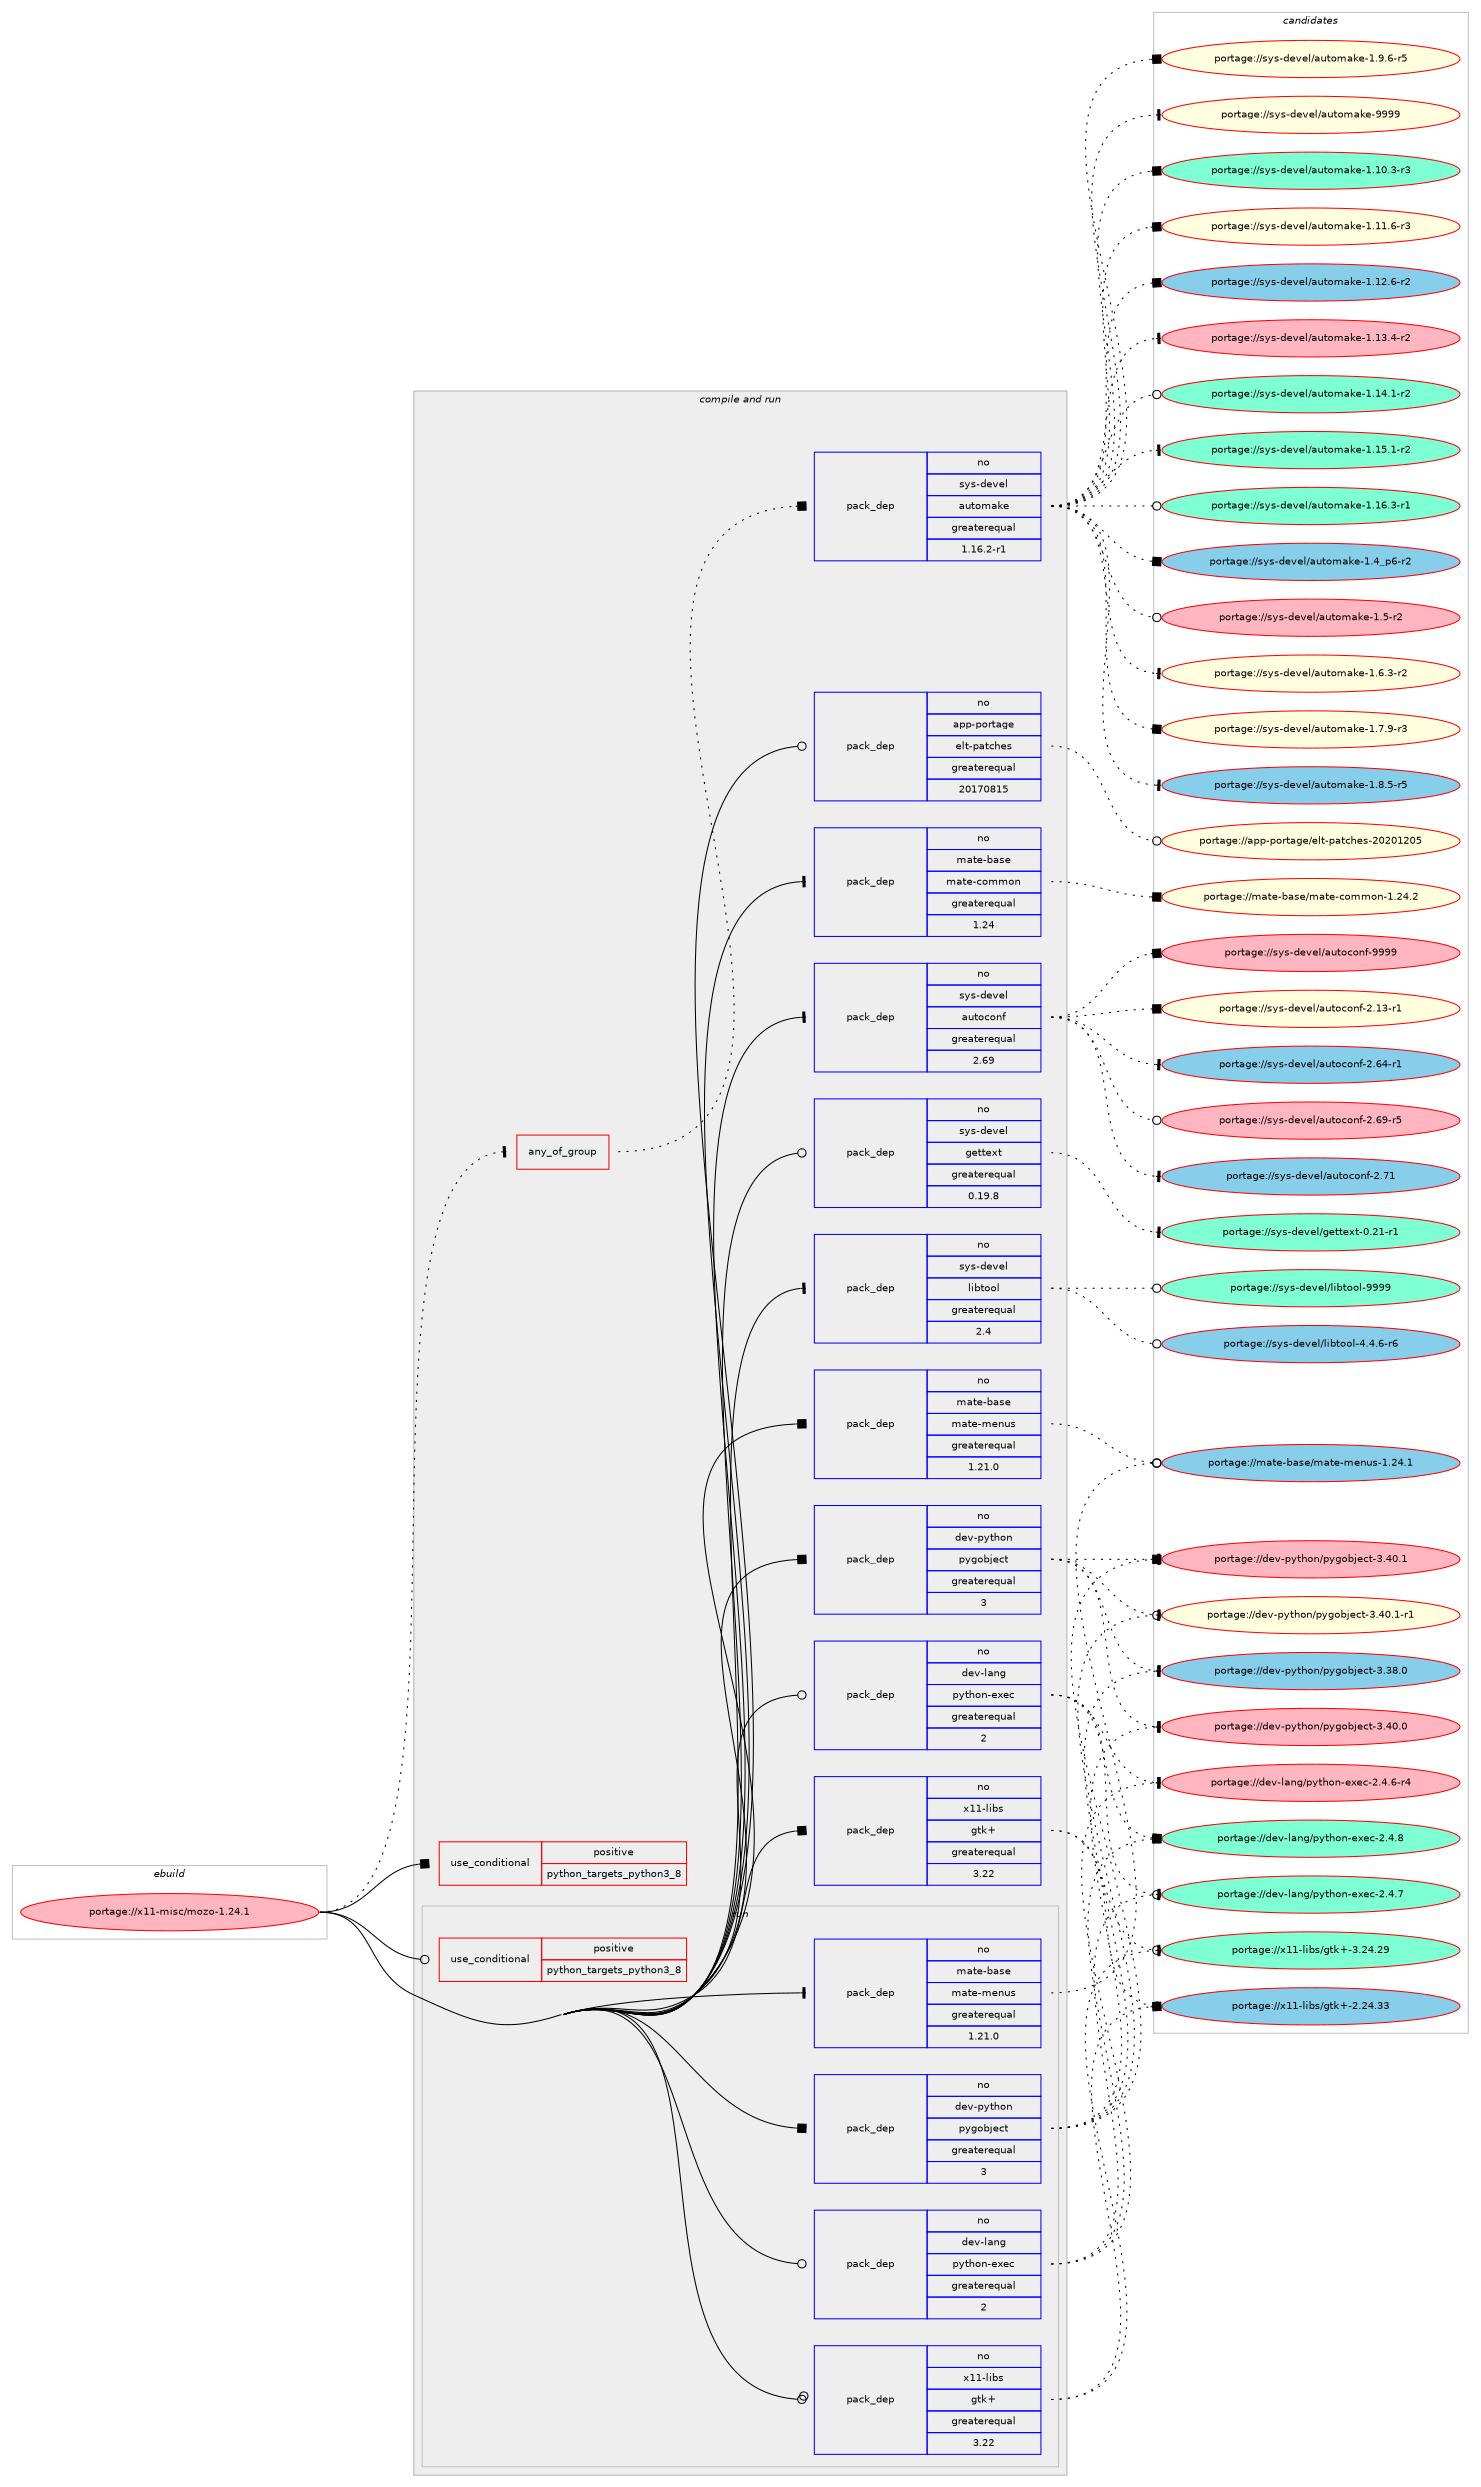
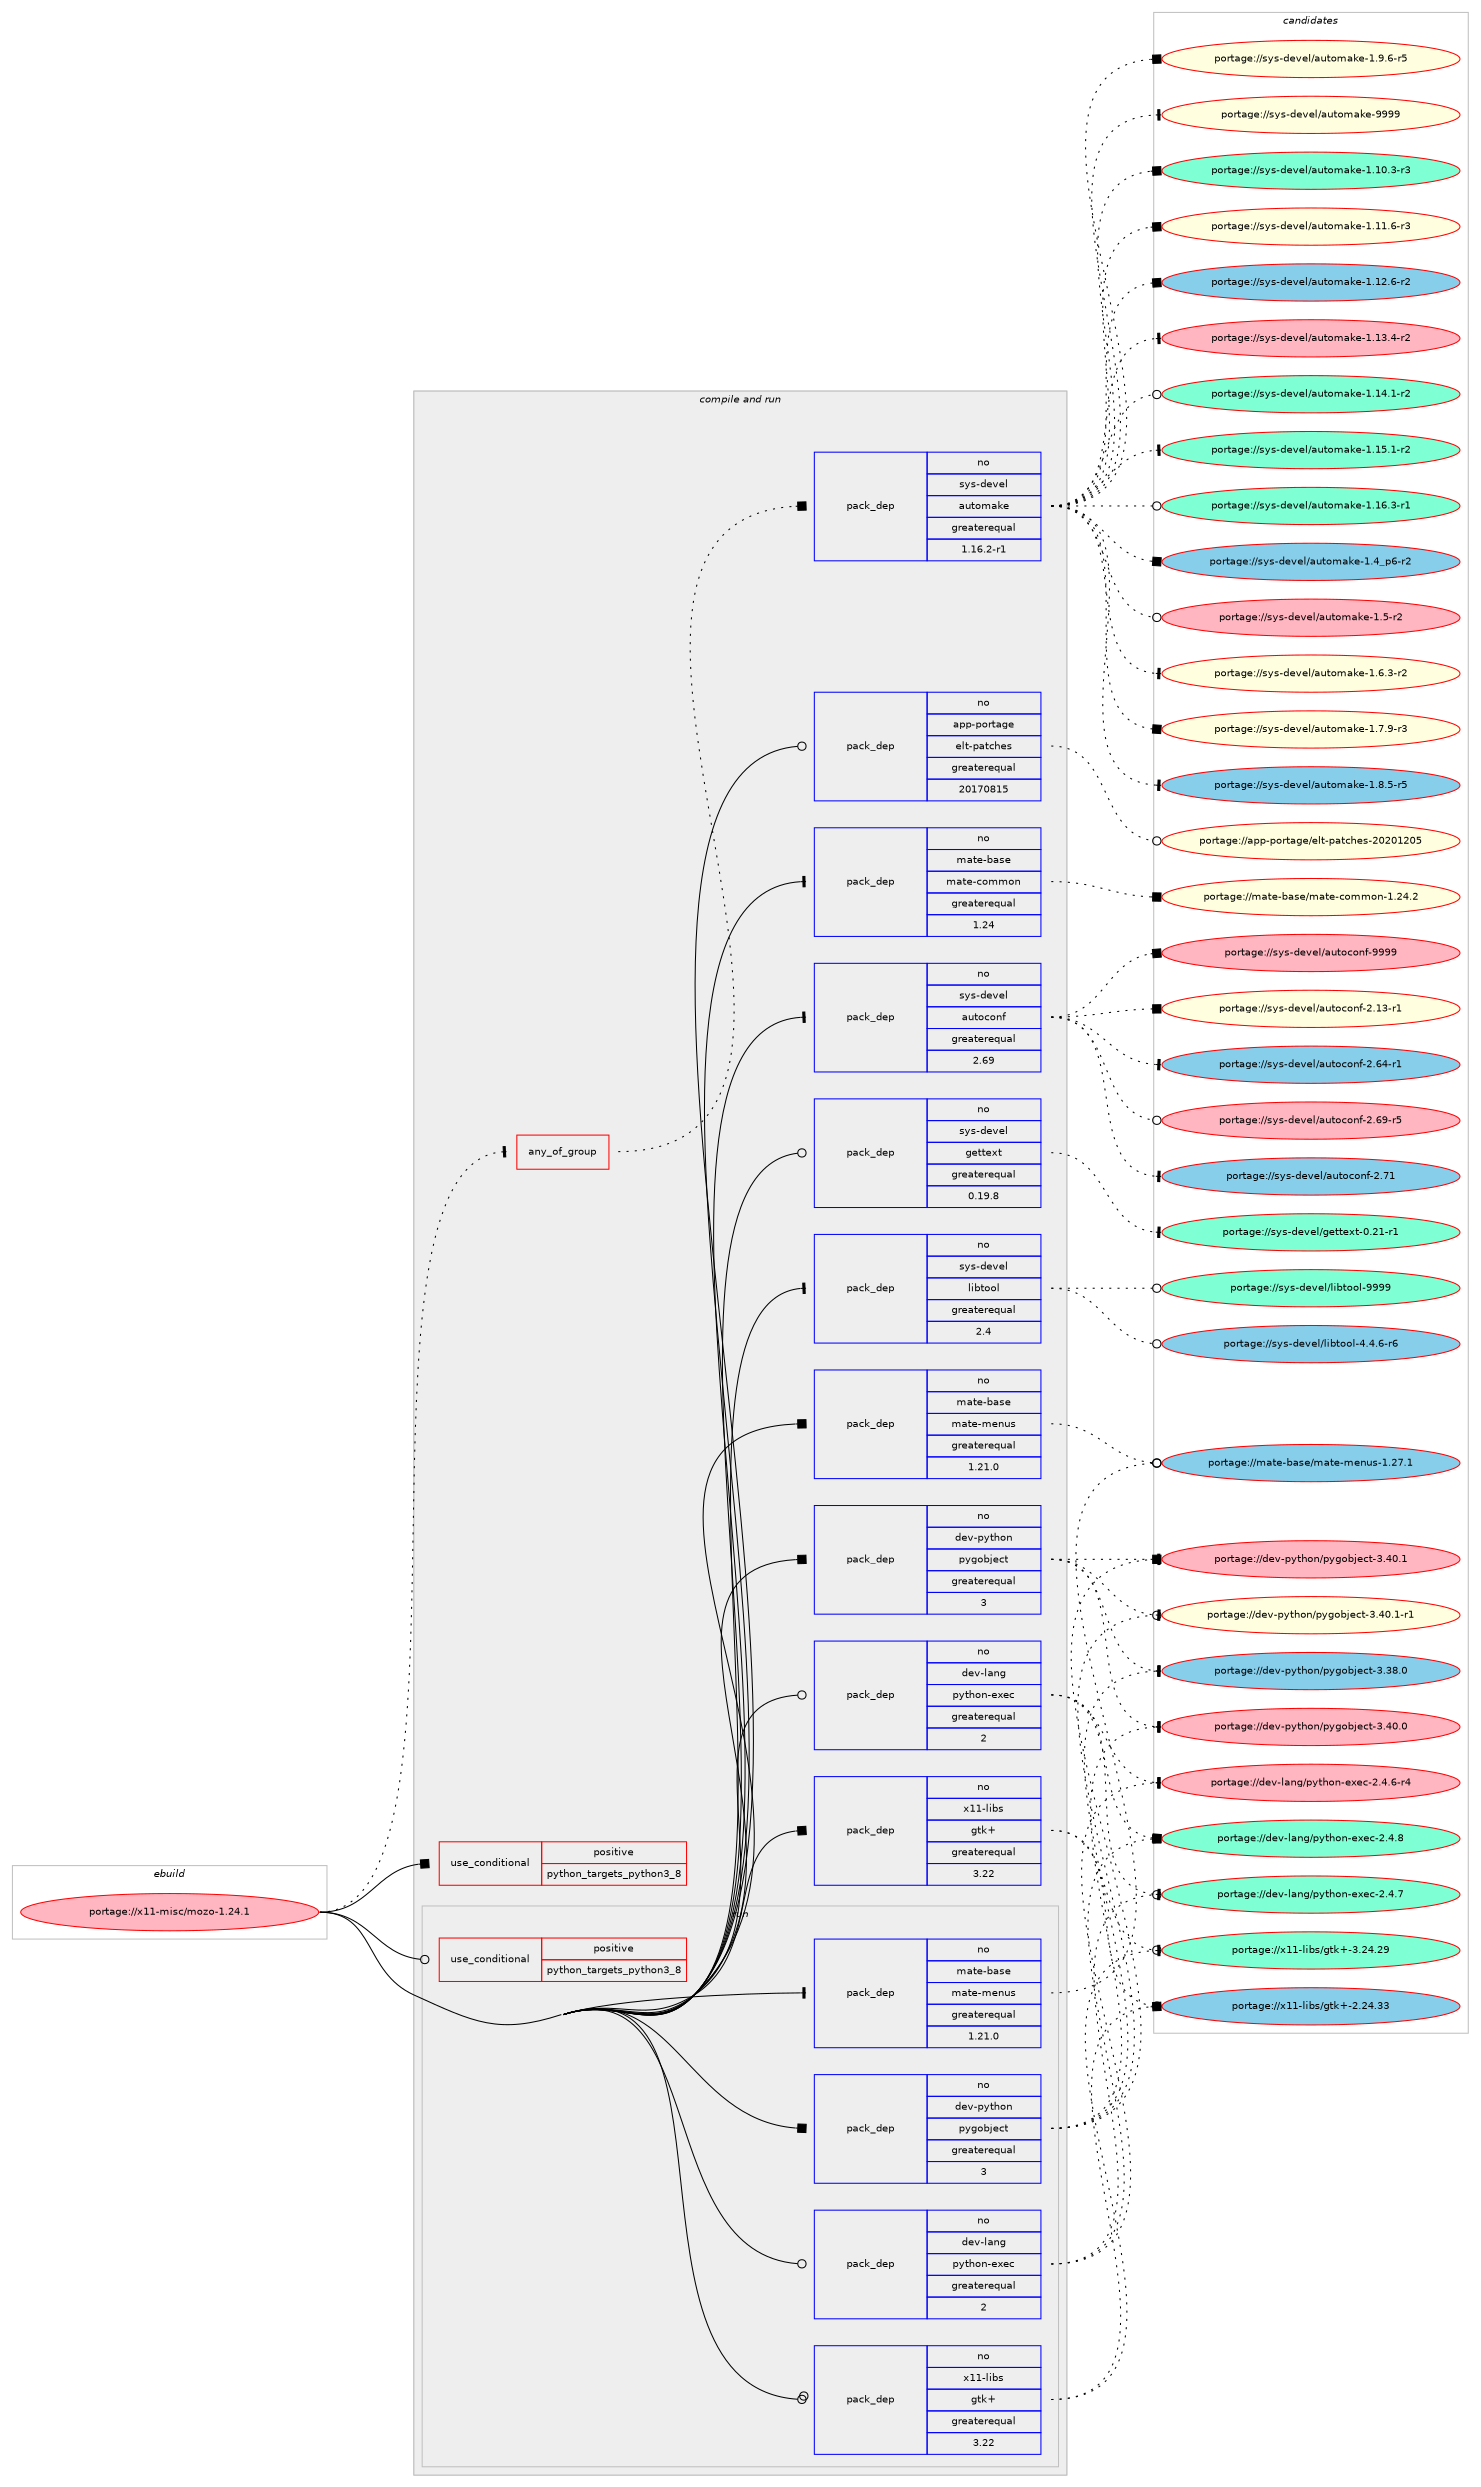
(1311, 1463) -> (1311, 1463)
